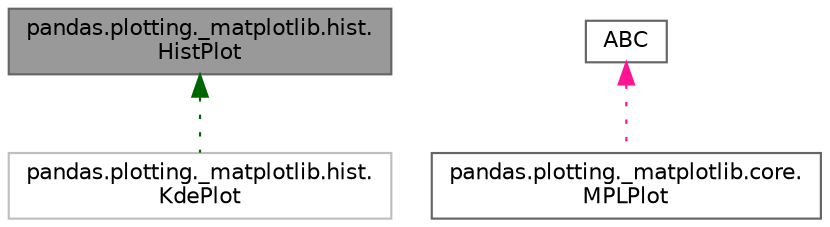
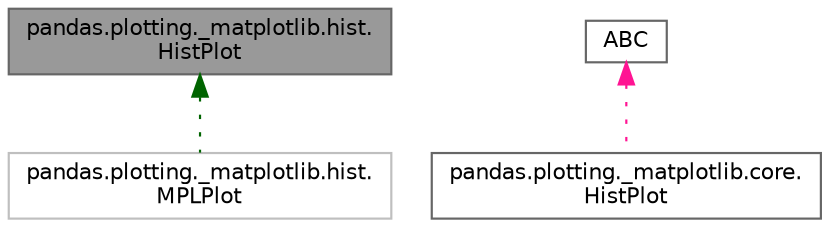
(200, 186) -> (200, 186)
(626, 186) -> (626, 186)
